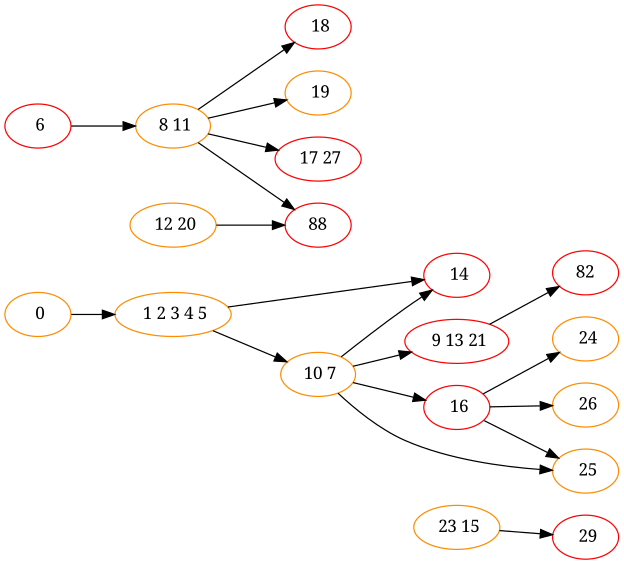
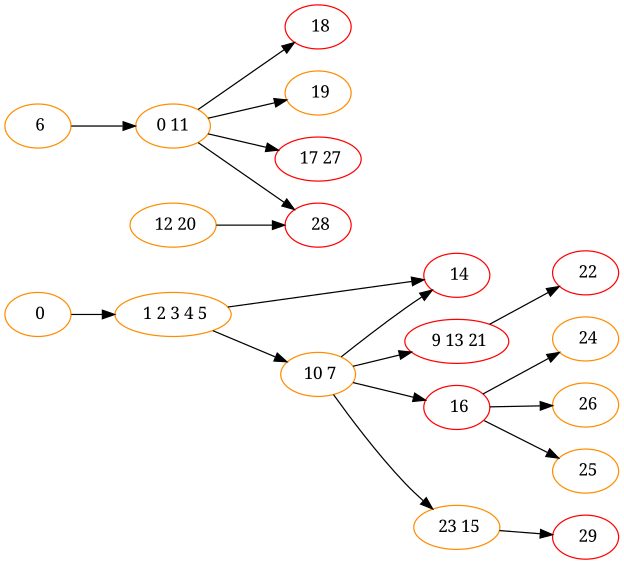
(38, 126) -> (38, 126)
(173, 126) -> (173, 126)
(318, 225) -> (318, 225)
(586, 273) -> (586, 273)
(431, 450) -> (376, 450)
